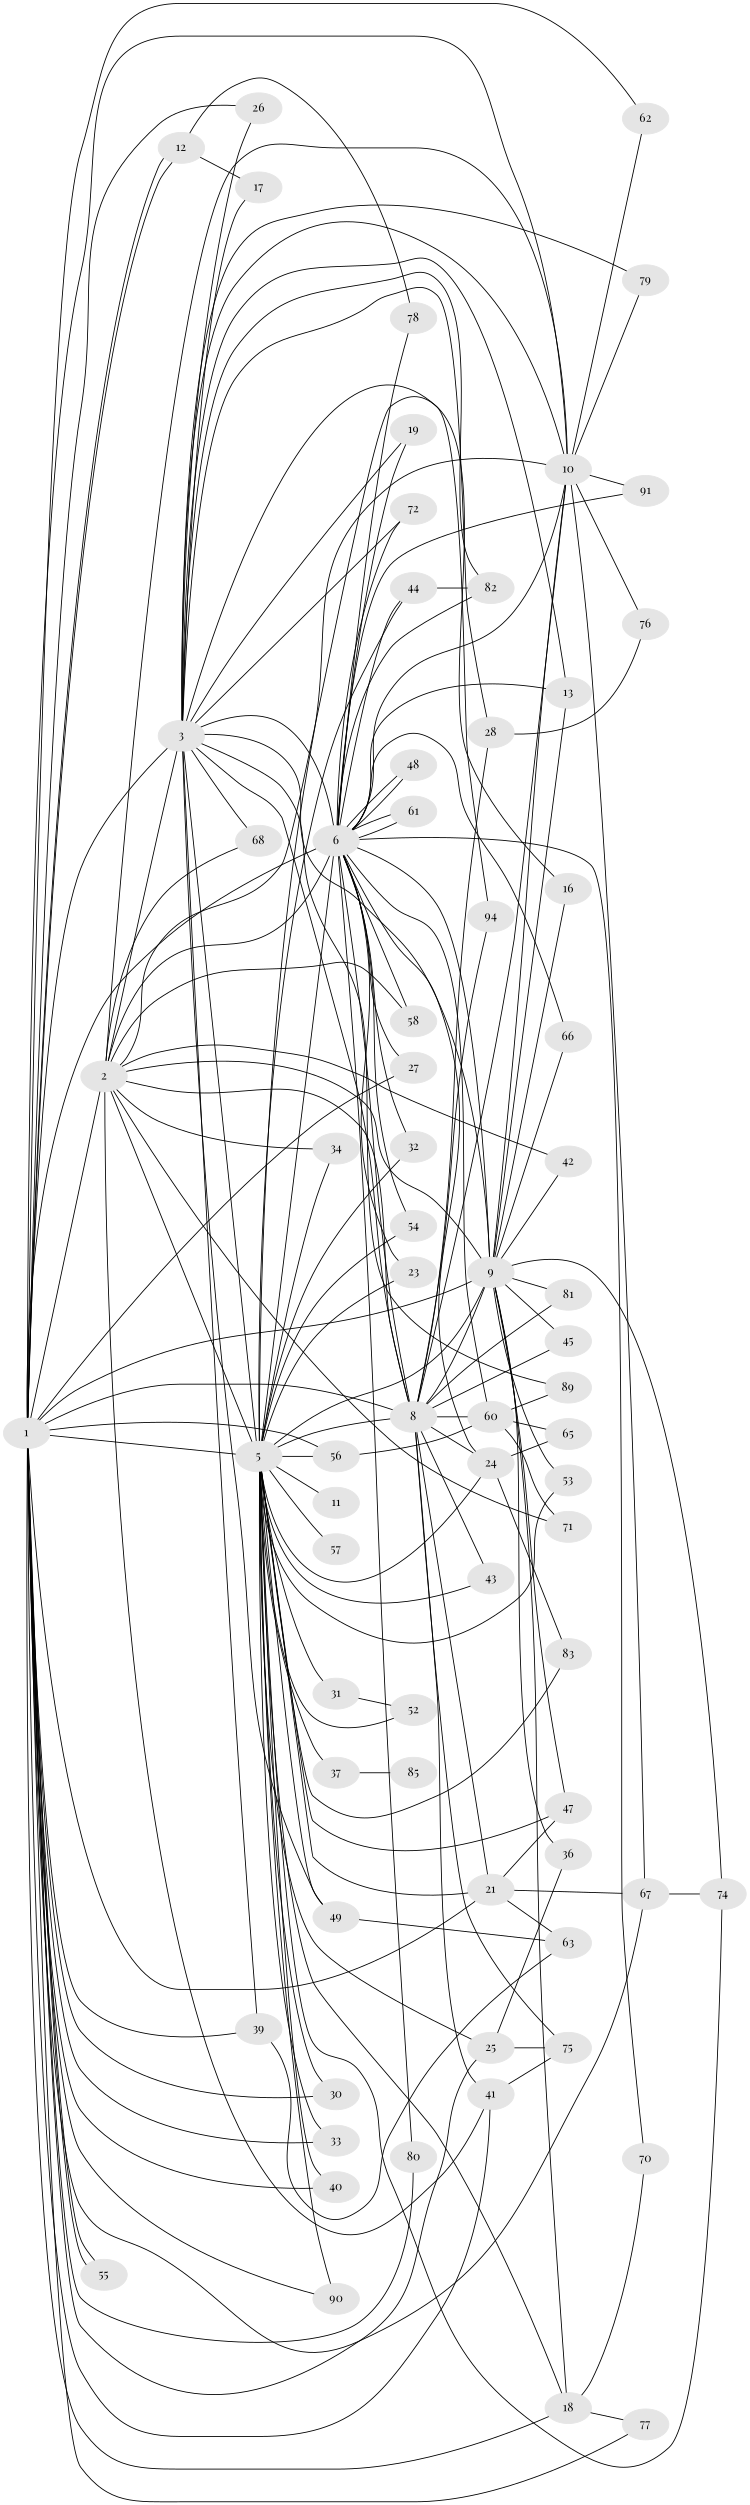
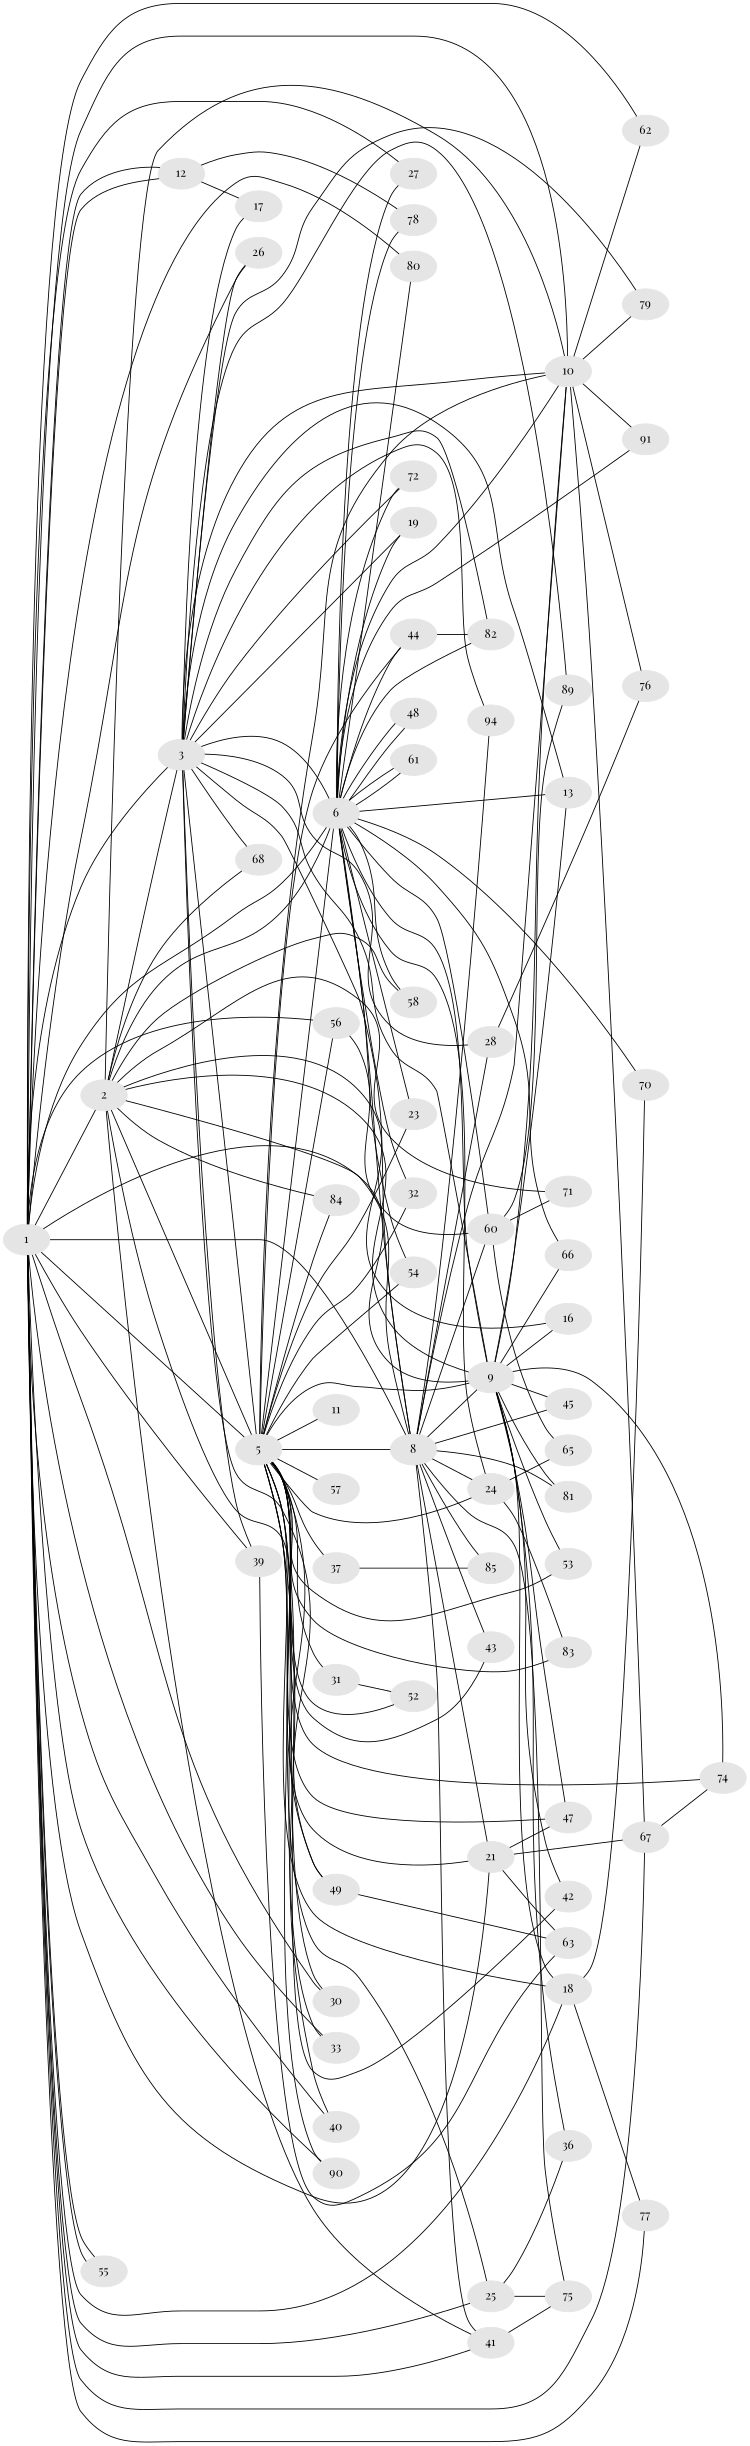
(336, 1149) -> (336, 1200)
none -> (450, 1513)
